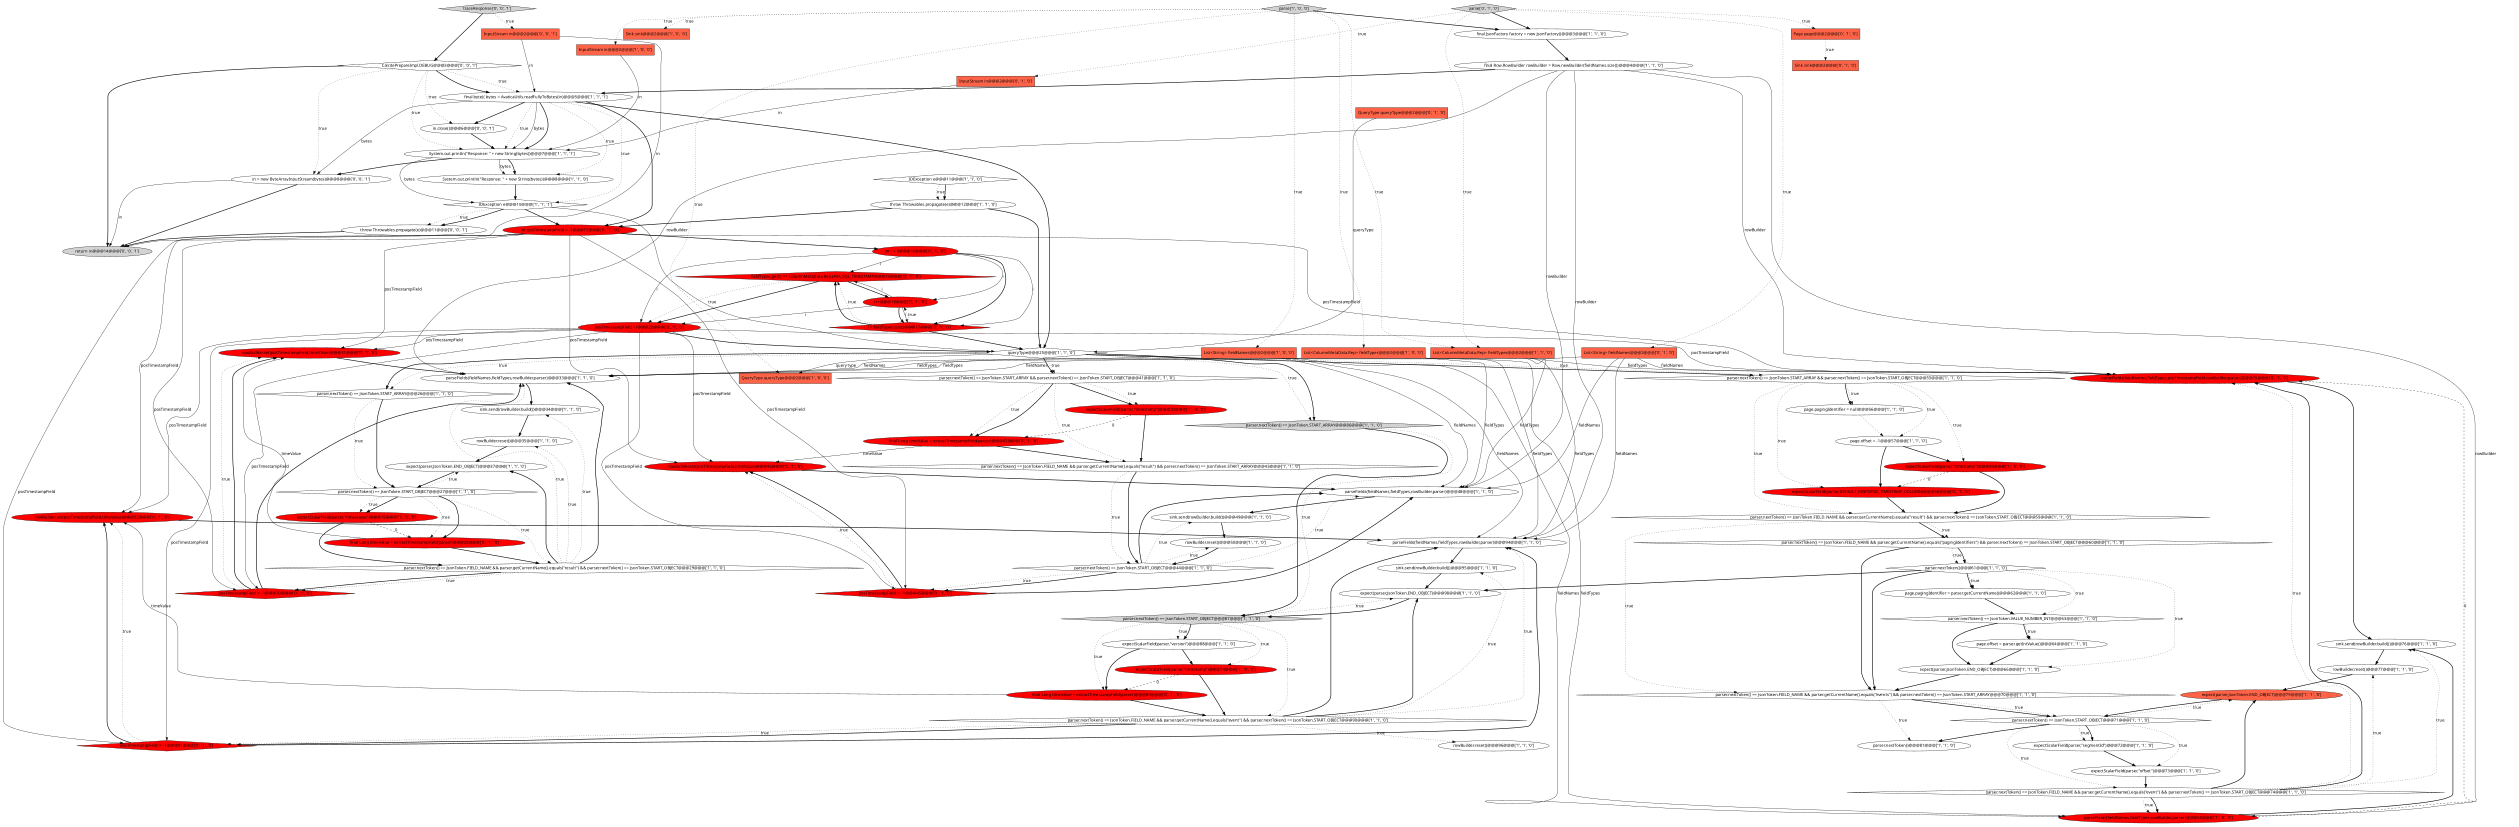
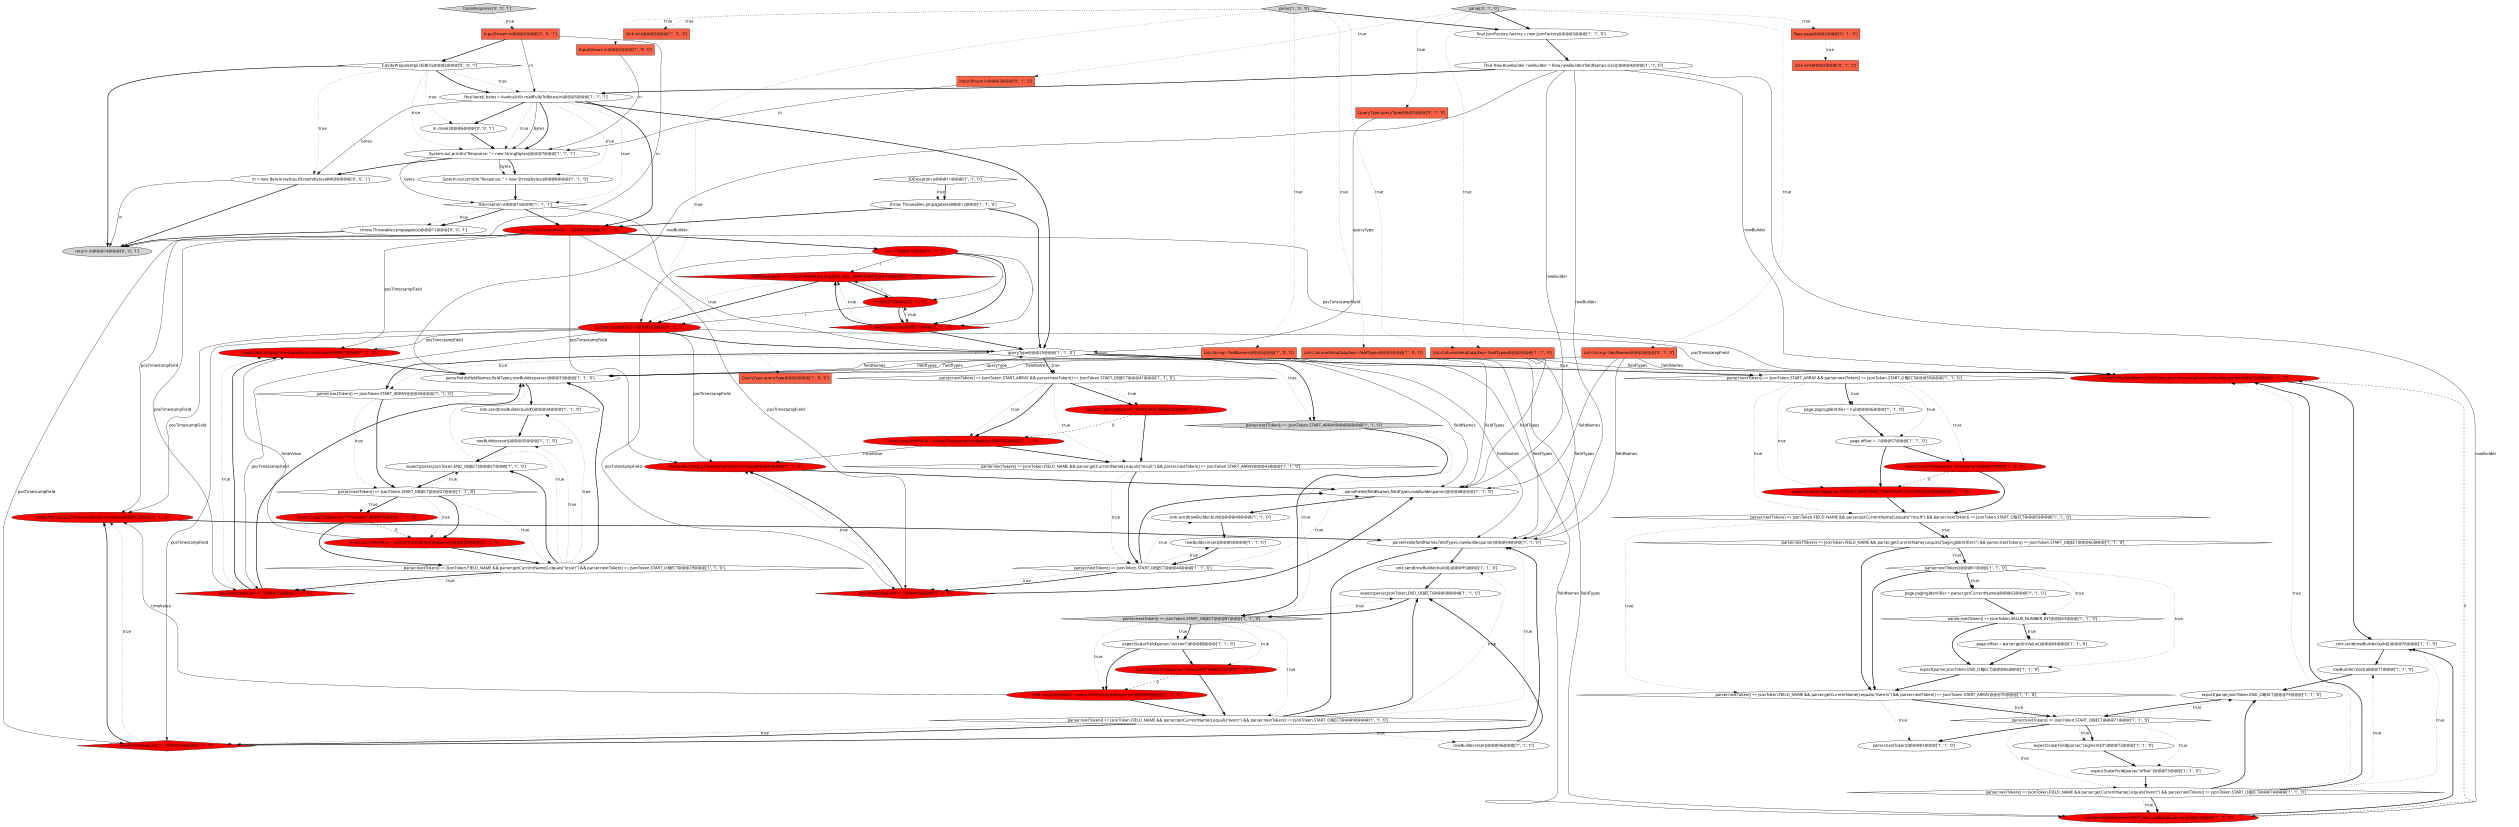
(460, 36) -> (475, 50)
none -> (1417, 41)
(897, 358) -> (936, 370)
(1870, 425) -> (1870, 425)
(1704, 580) -> (1510, 663)
(2262, 695) -> (2262, 695)
